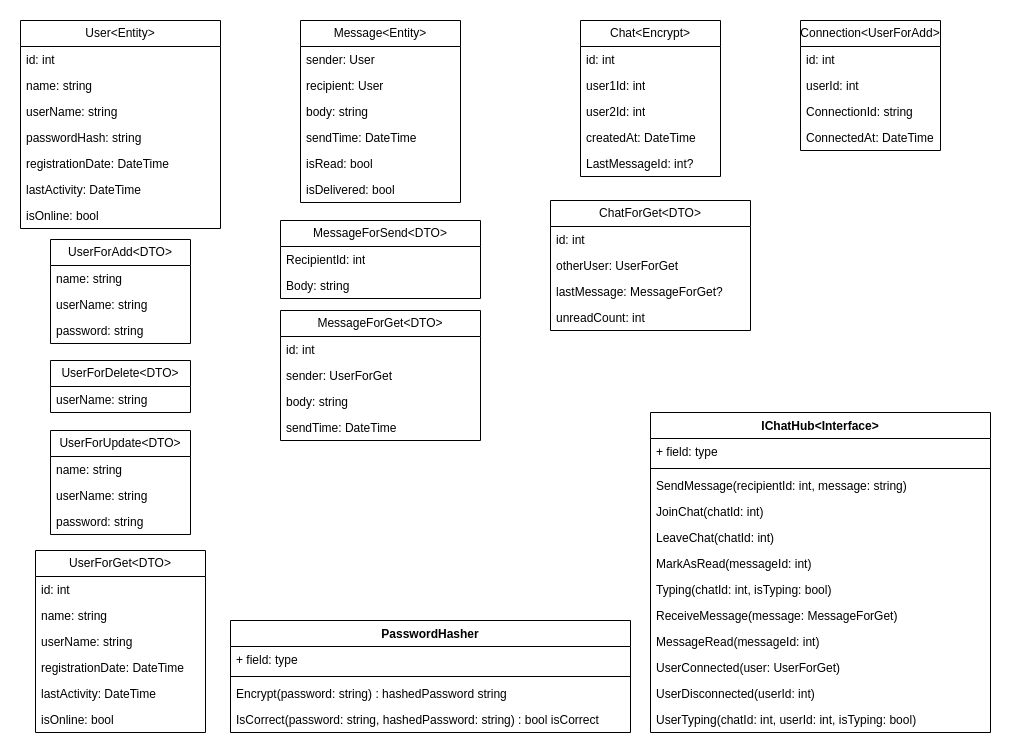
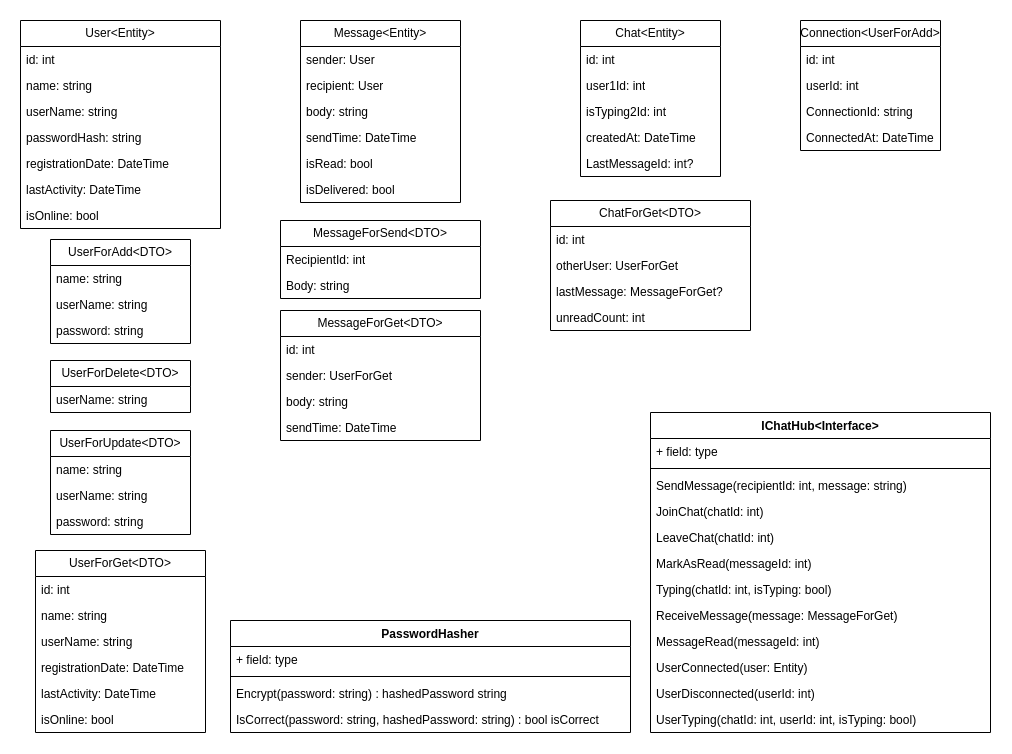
(651, 34) -> (651, 34)
(622, 113) -> (632, 113)
(758, 669) -> (743, 669)
